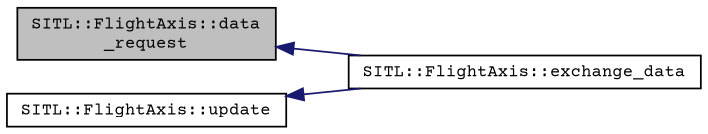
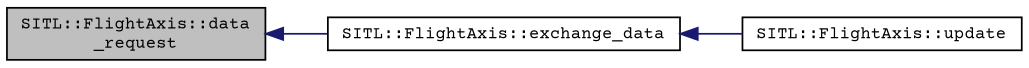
(332, 91) -> (720, 34)
